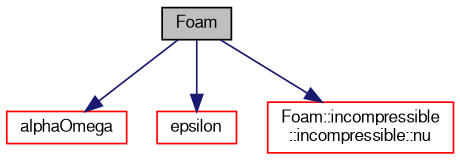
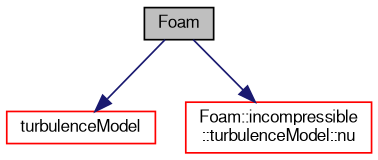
(67, 128) -> none
(197, 128) -> (81, 128)
(361, 128) -> (279, 128)
